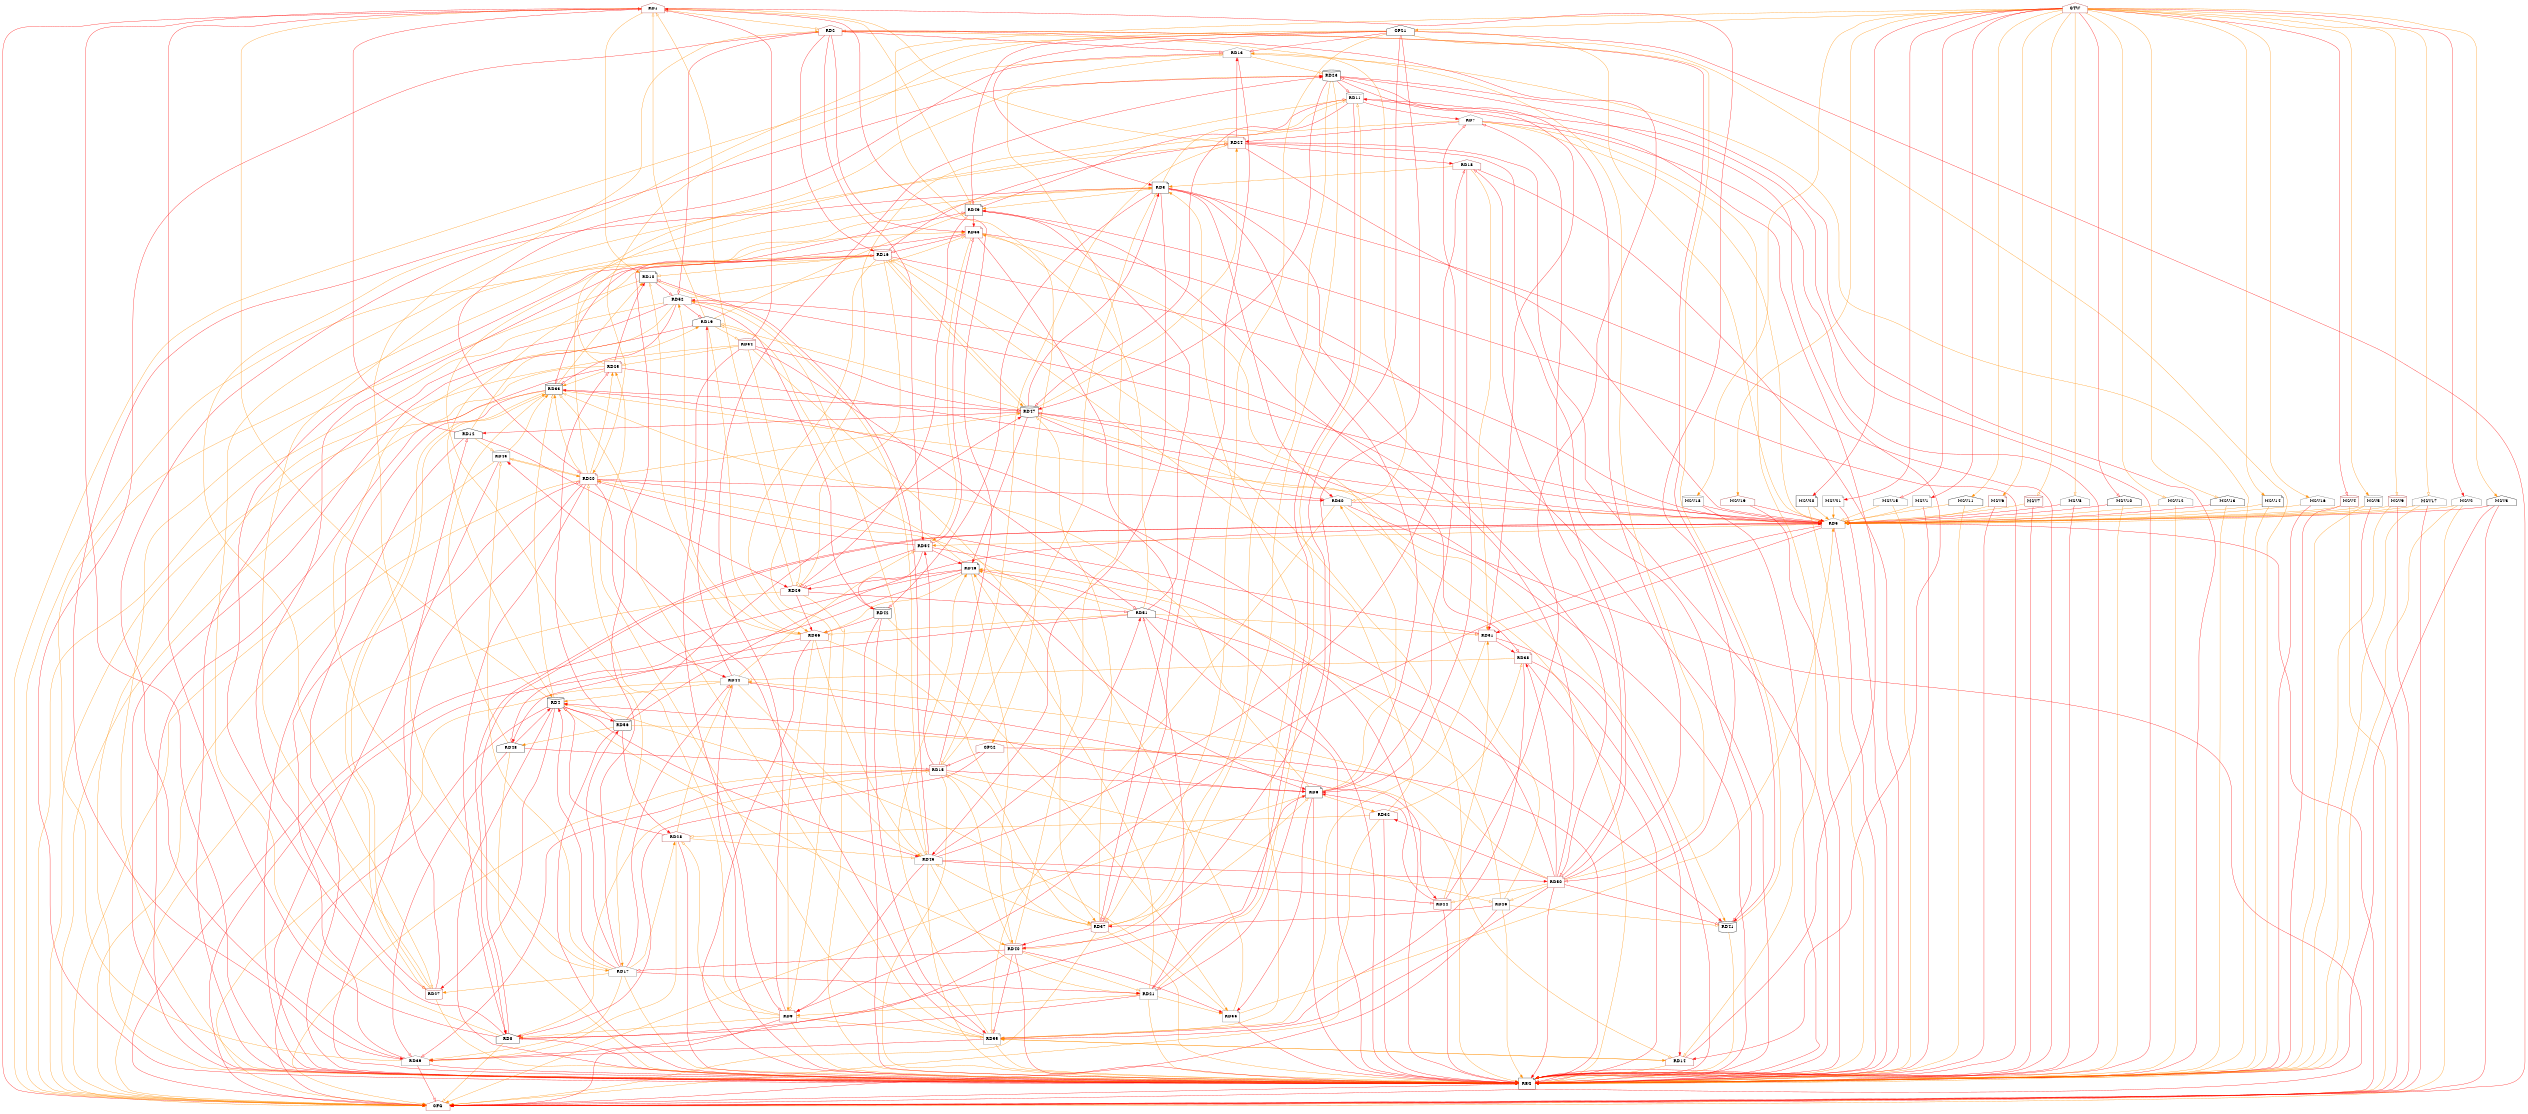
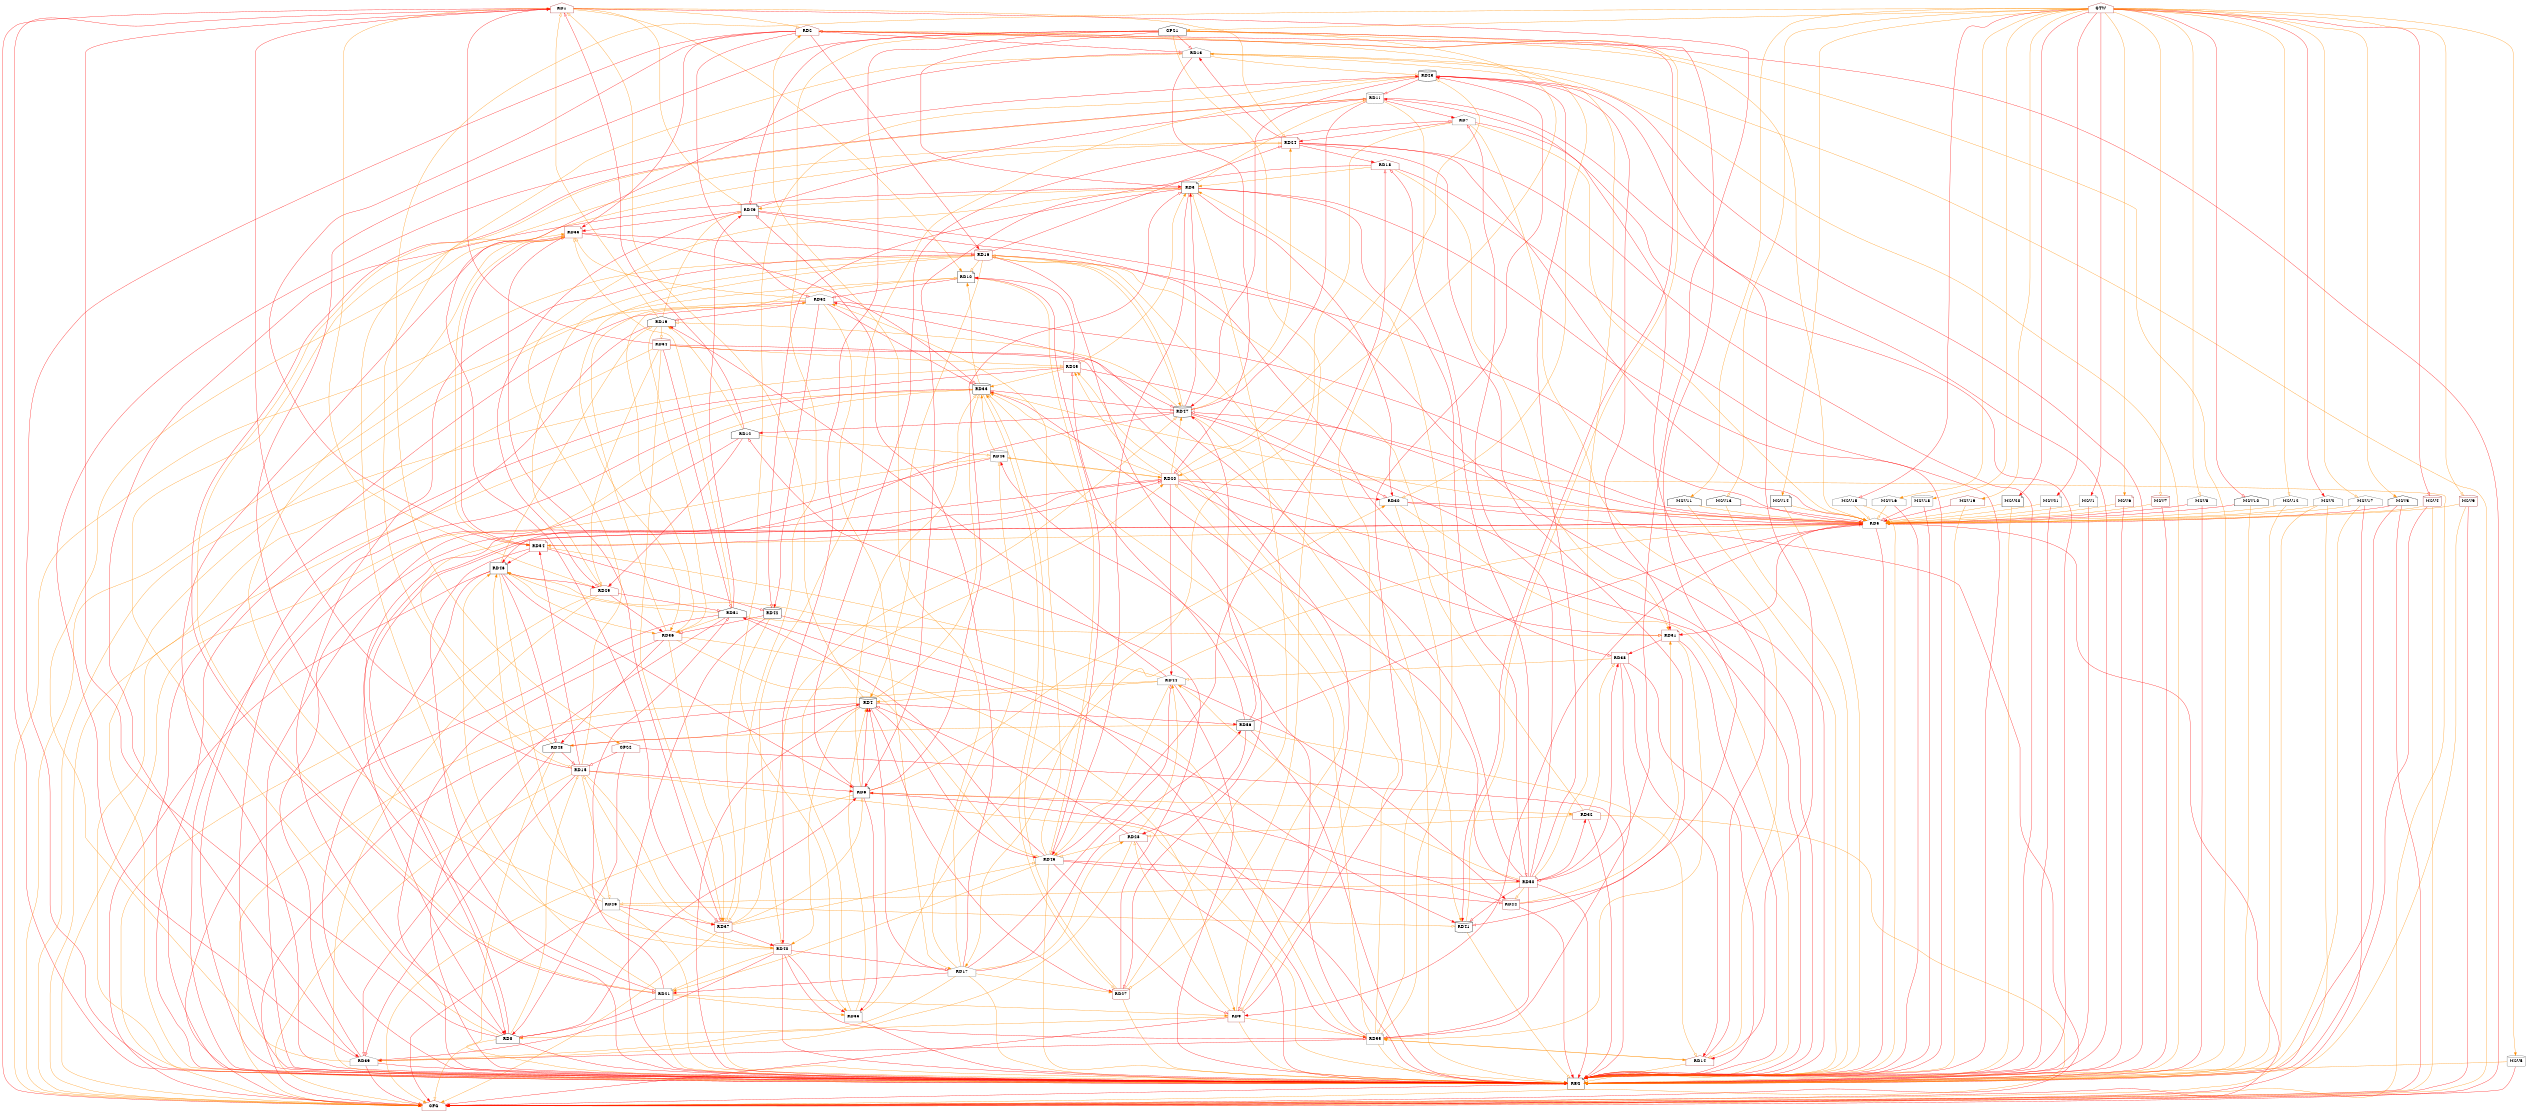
(2106, 519) -> none
(861, 568) -> none
(1840, 921) -> (1955, 966)
